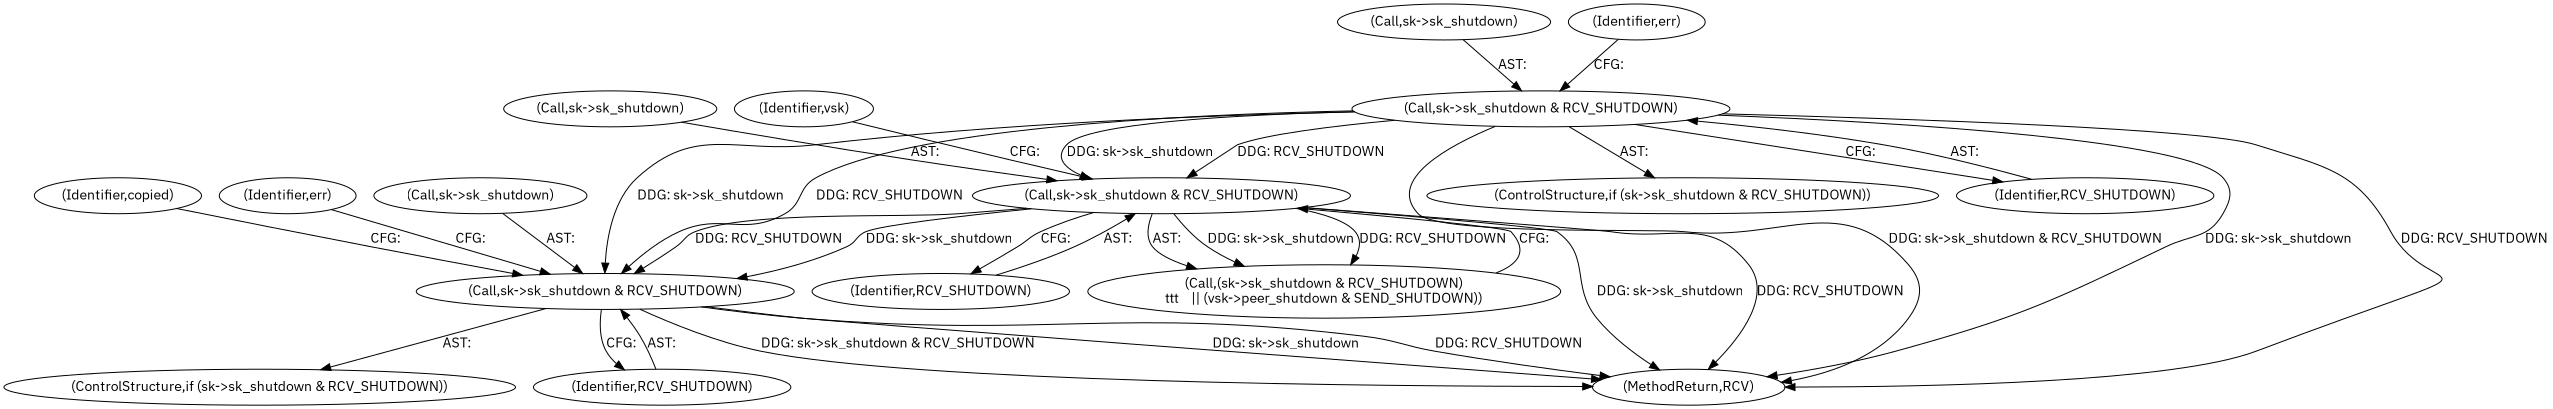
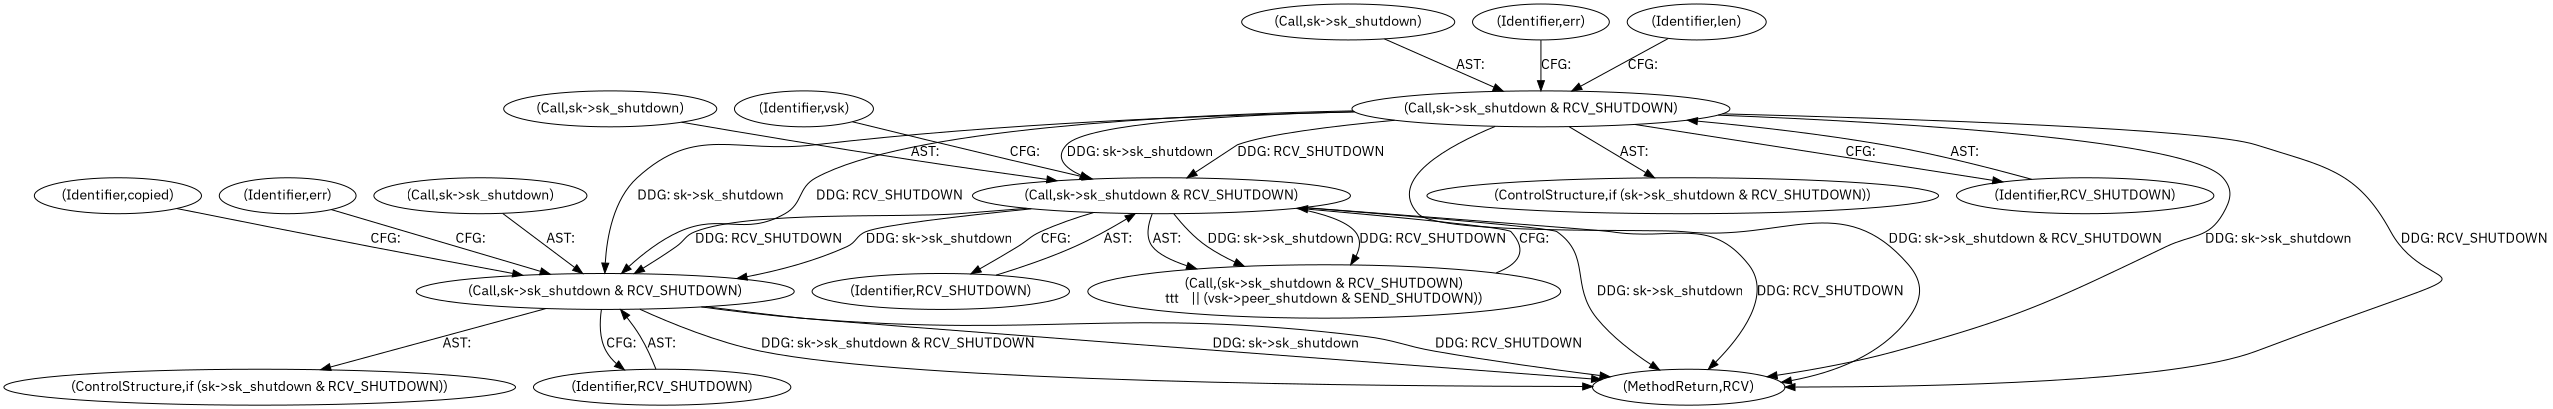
none -> (1697, 22)
